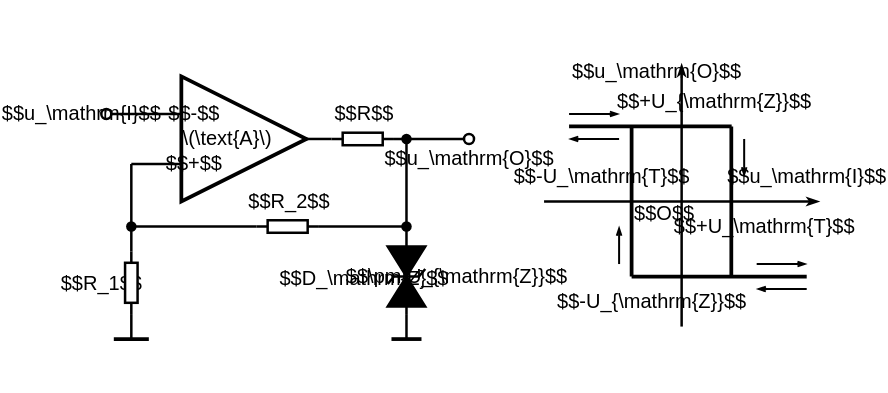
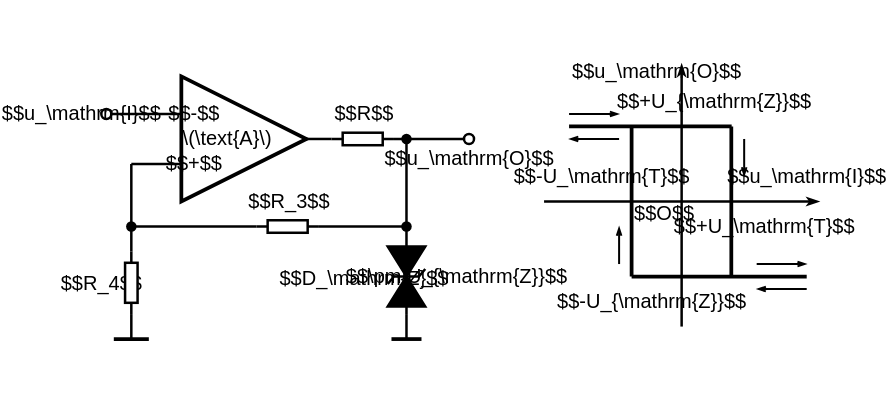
(290, 201) -> (290, 201)
(103, 284) -> (103, 284)
